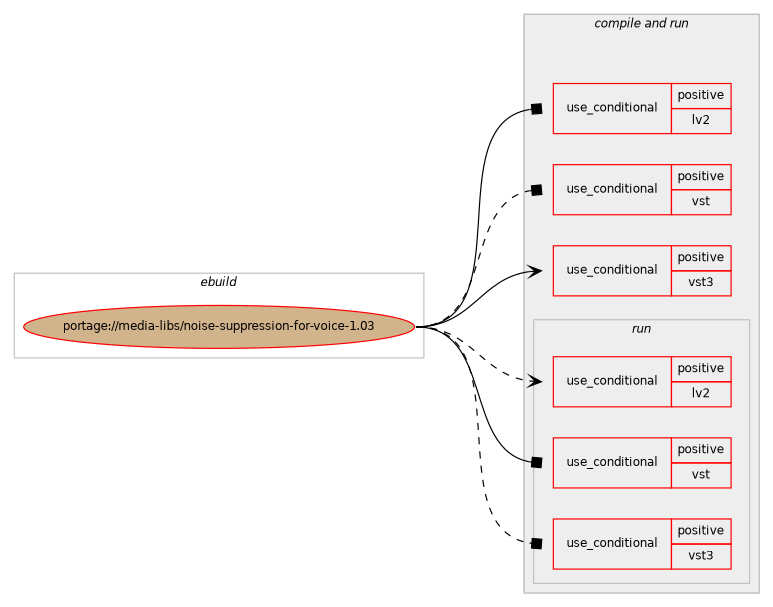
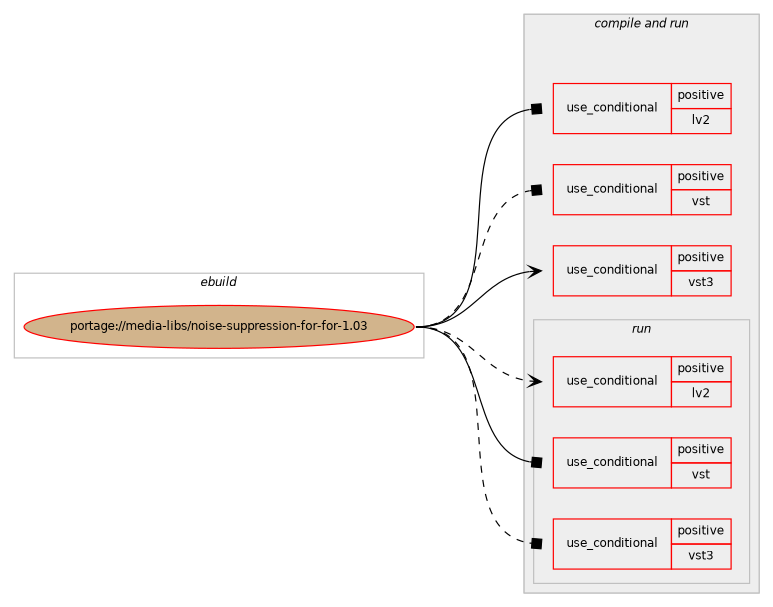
(219, 327) -> (219, 327)
